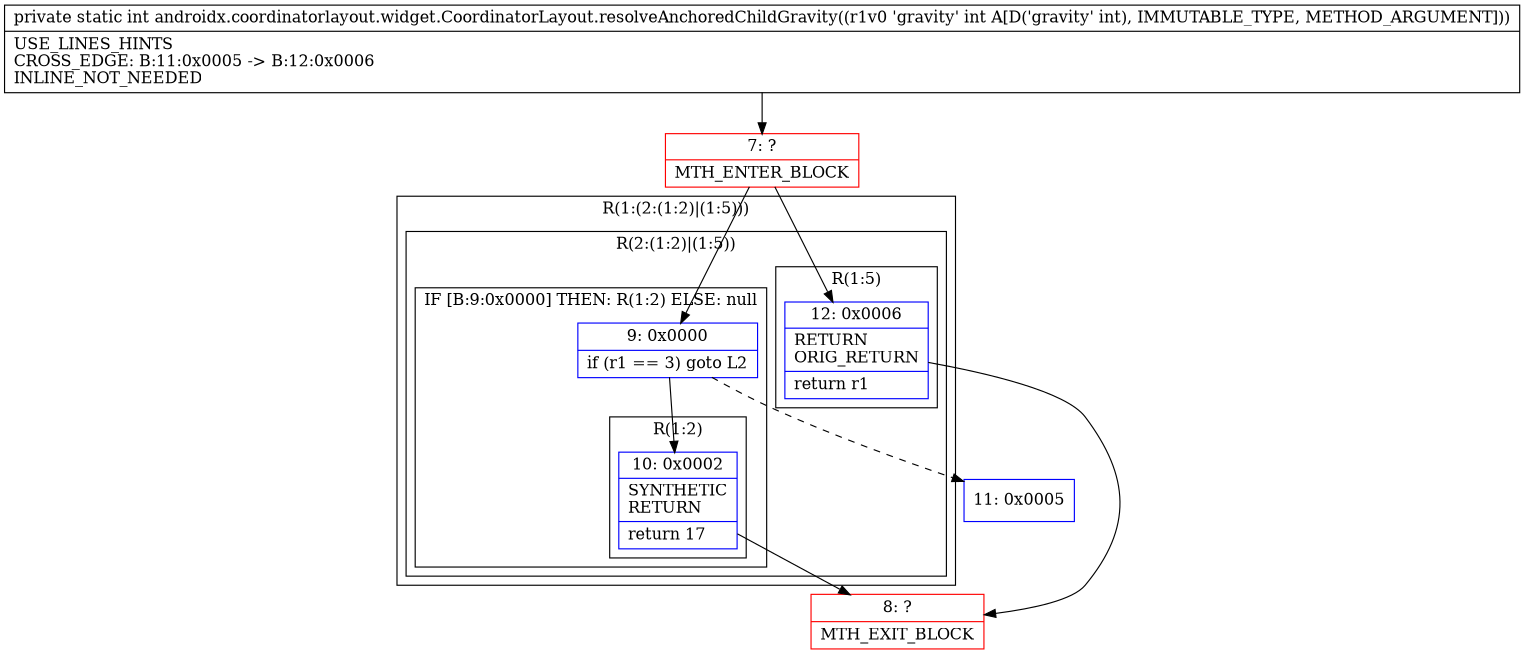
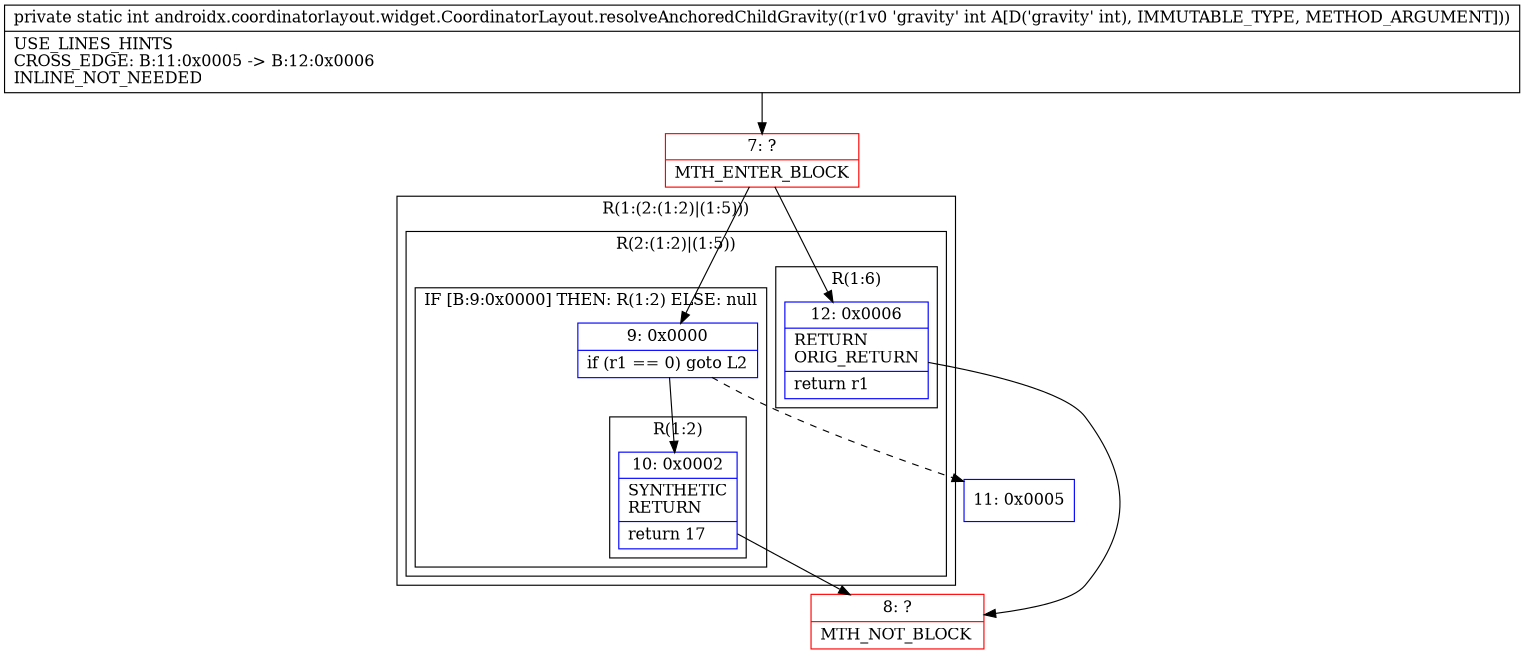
(857, 280) -> (857, 280)
(668, 363) -> (668, 363)
(897, 635) -> (896, 635)
